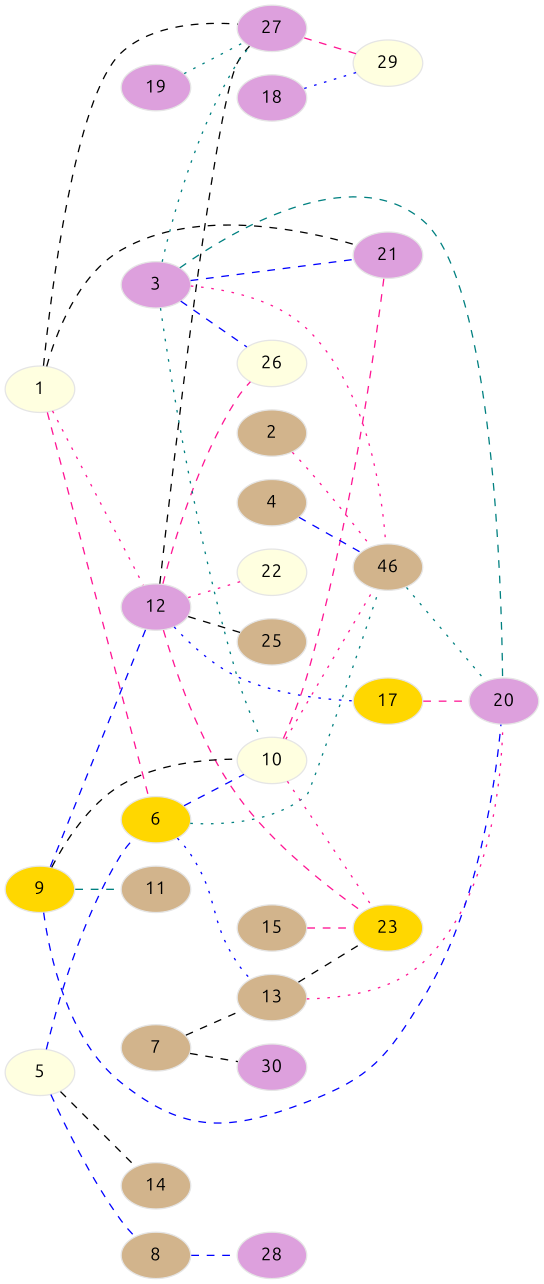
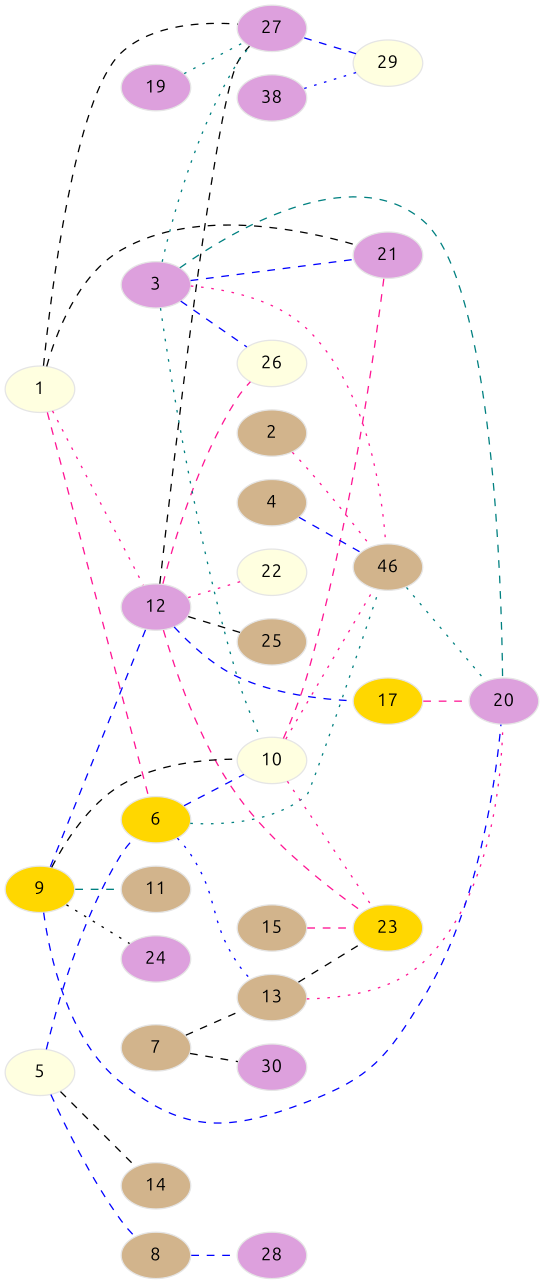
(330, 46) -> (330, 46)
(272, 98) -> (272, 98)
(255, 684) -> (255, 684)
none -> (156, 959)
